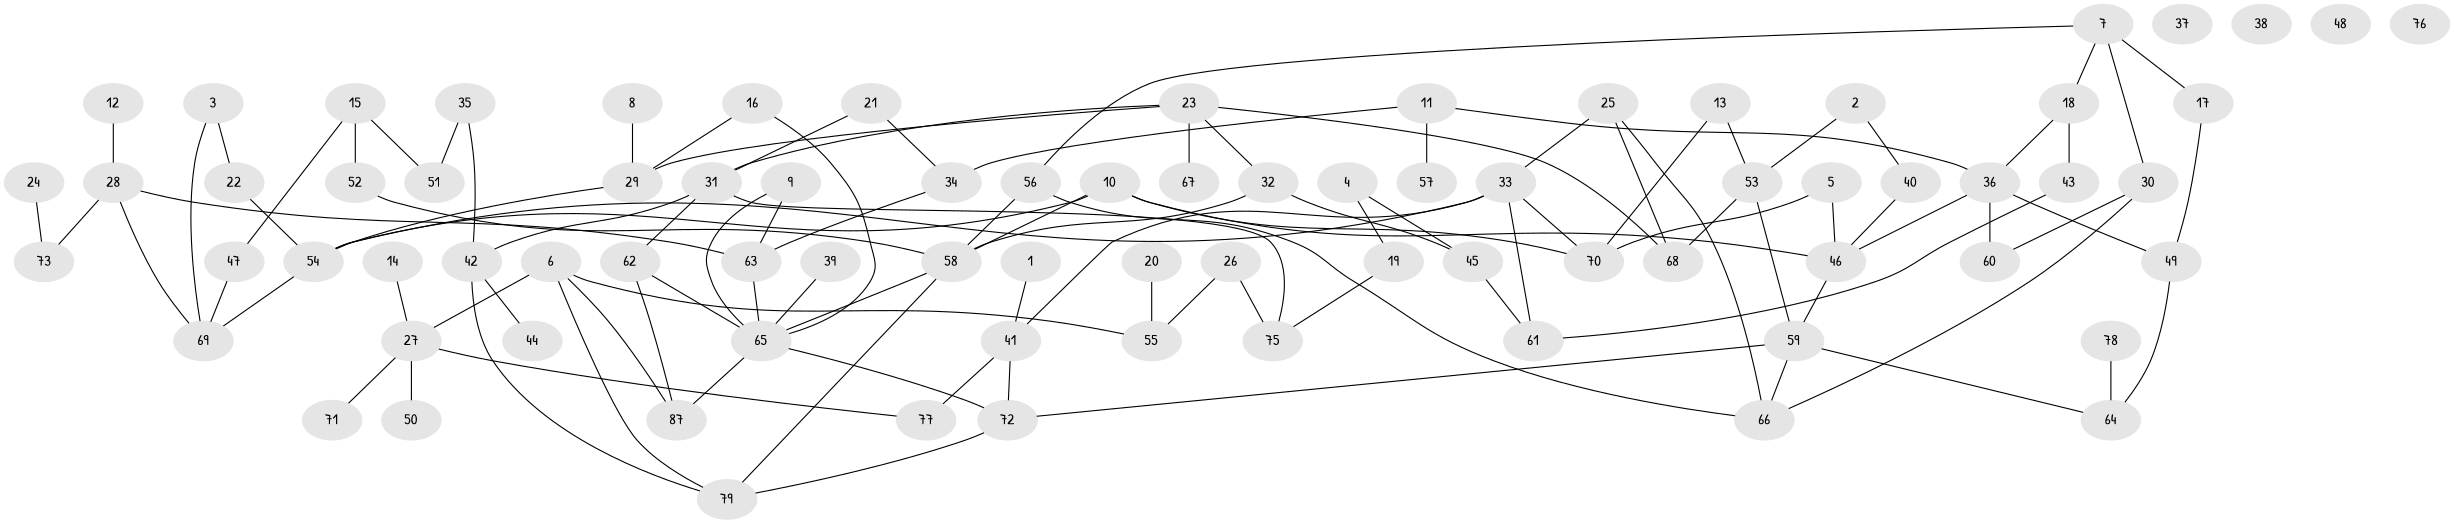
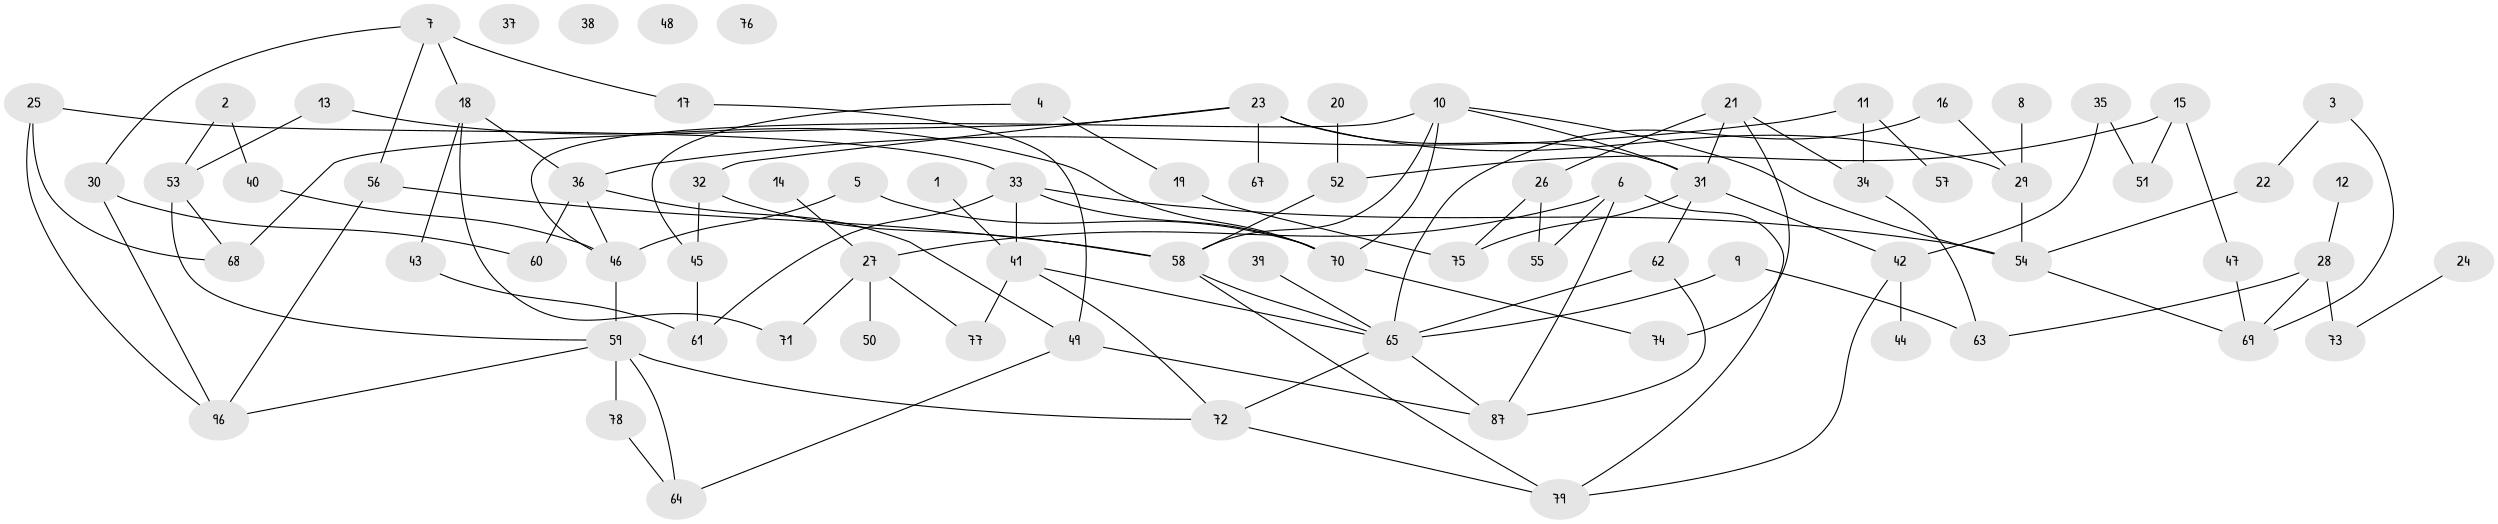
none -> (1563, 133)
none -> (1635, 141)
(756, 301) -> (1204, 301)
(1152, 302) -> (1338, 151)
none -> (543, 312)
none -> (1659, 341)
none -> (616, 381)
none -> (1287, 381)
(1764, 420) -> (219, 420)
